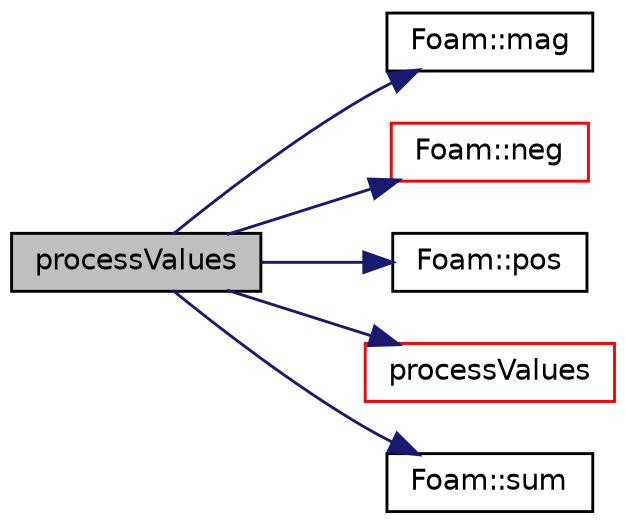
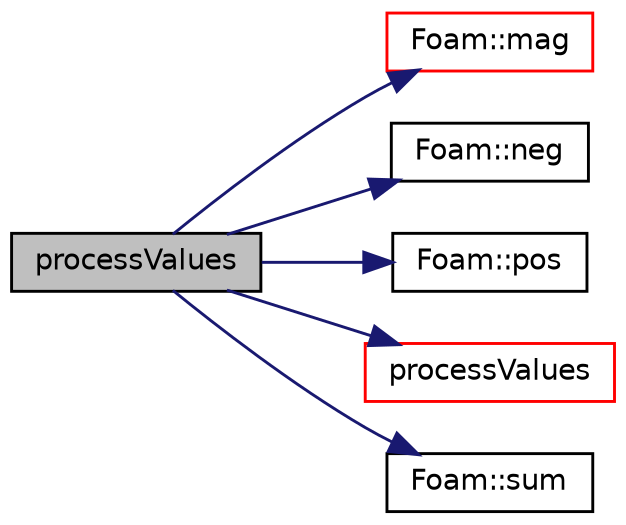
(490, 42) -> (490, 42)
(490, 152) -> (490, 152)
